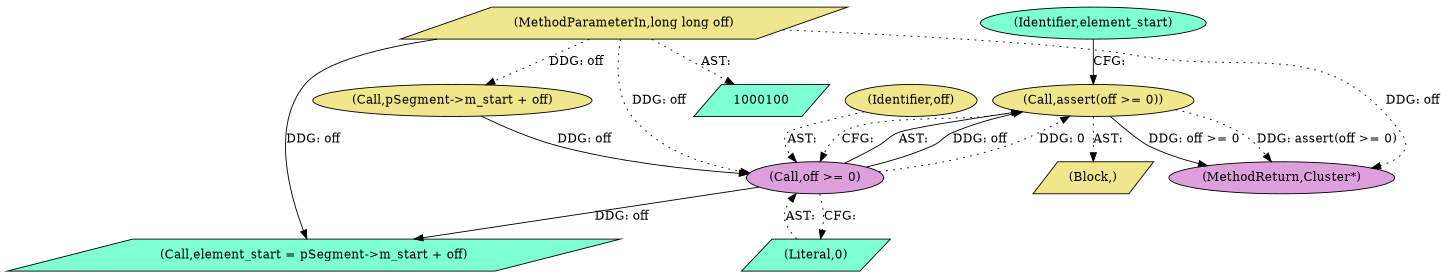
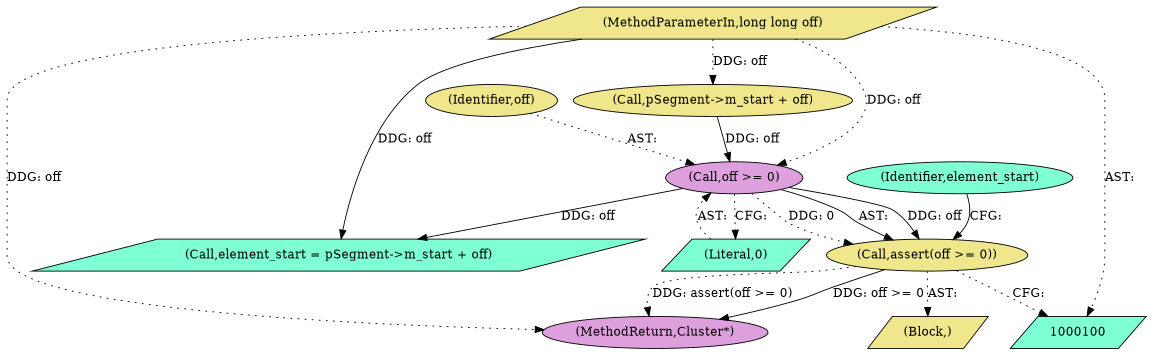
(917, 119) -> (998, 291)
